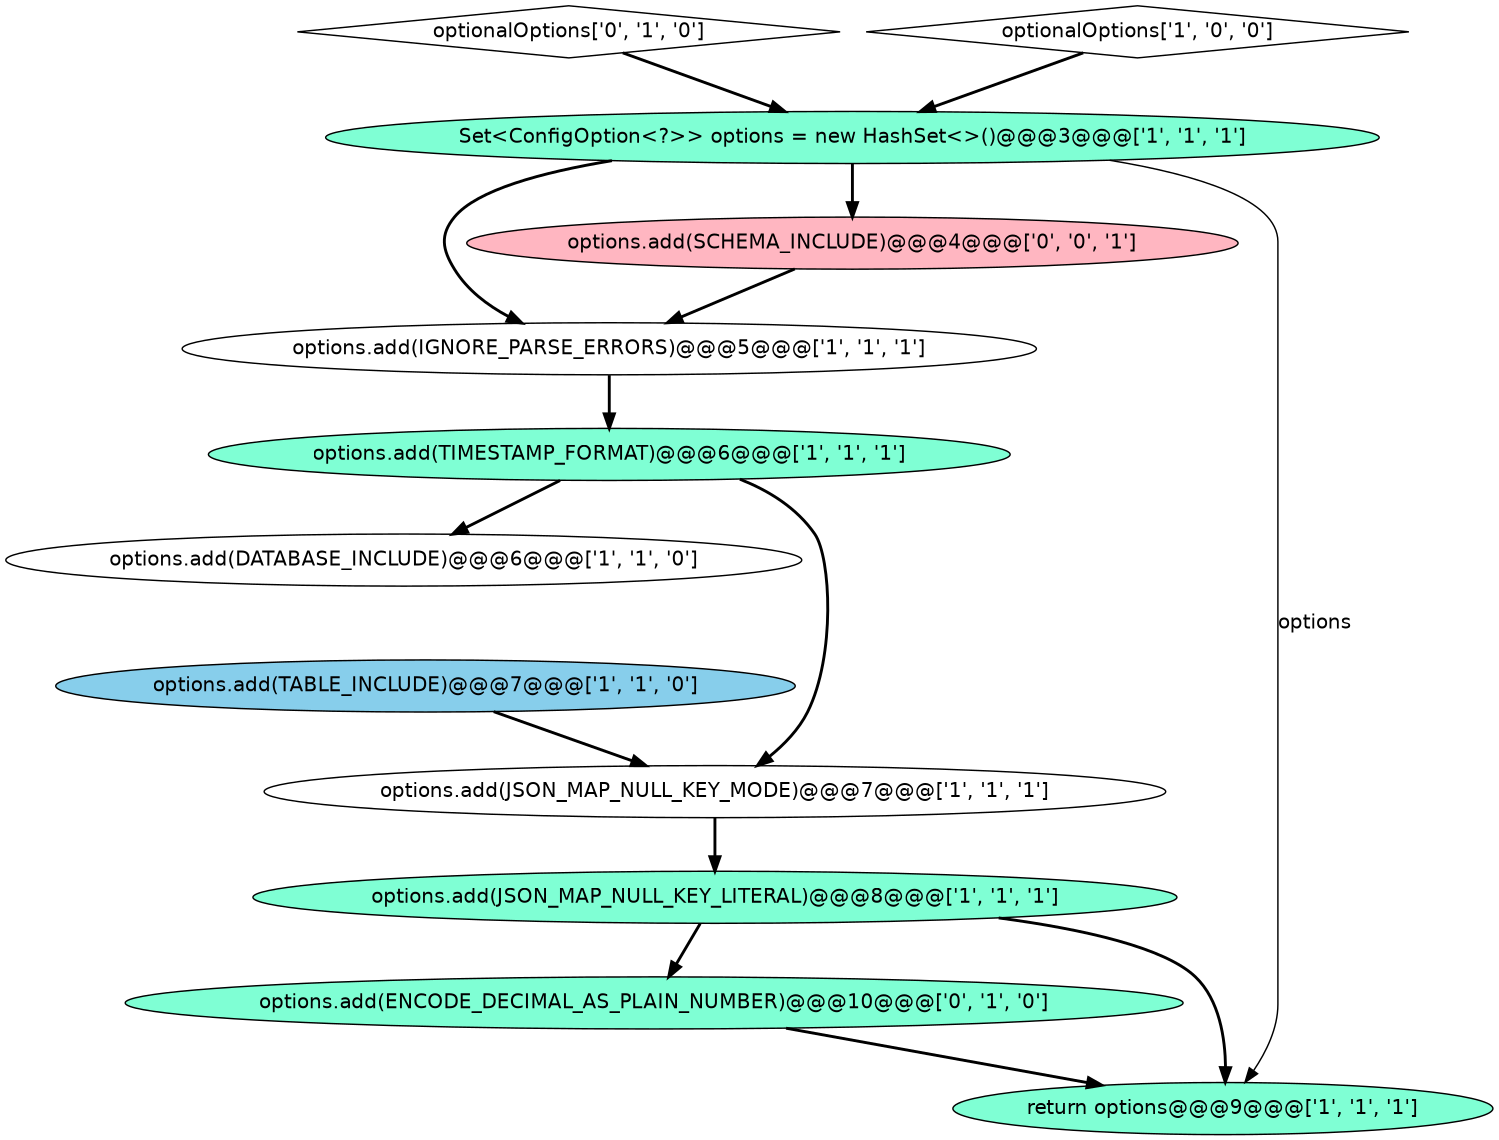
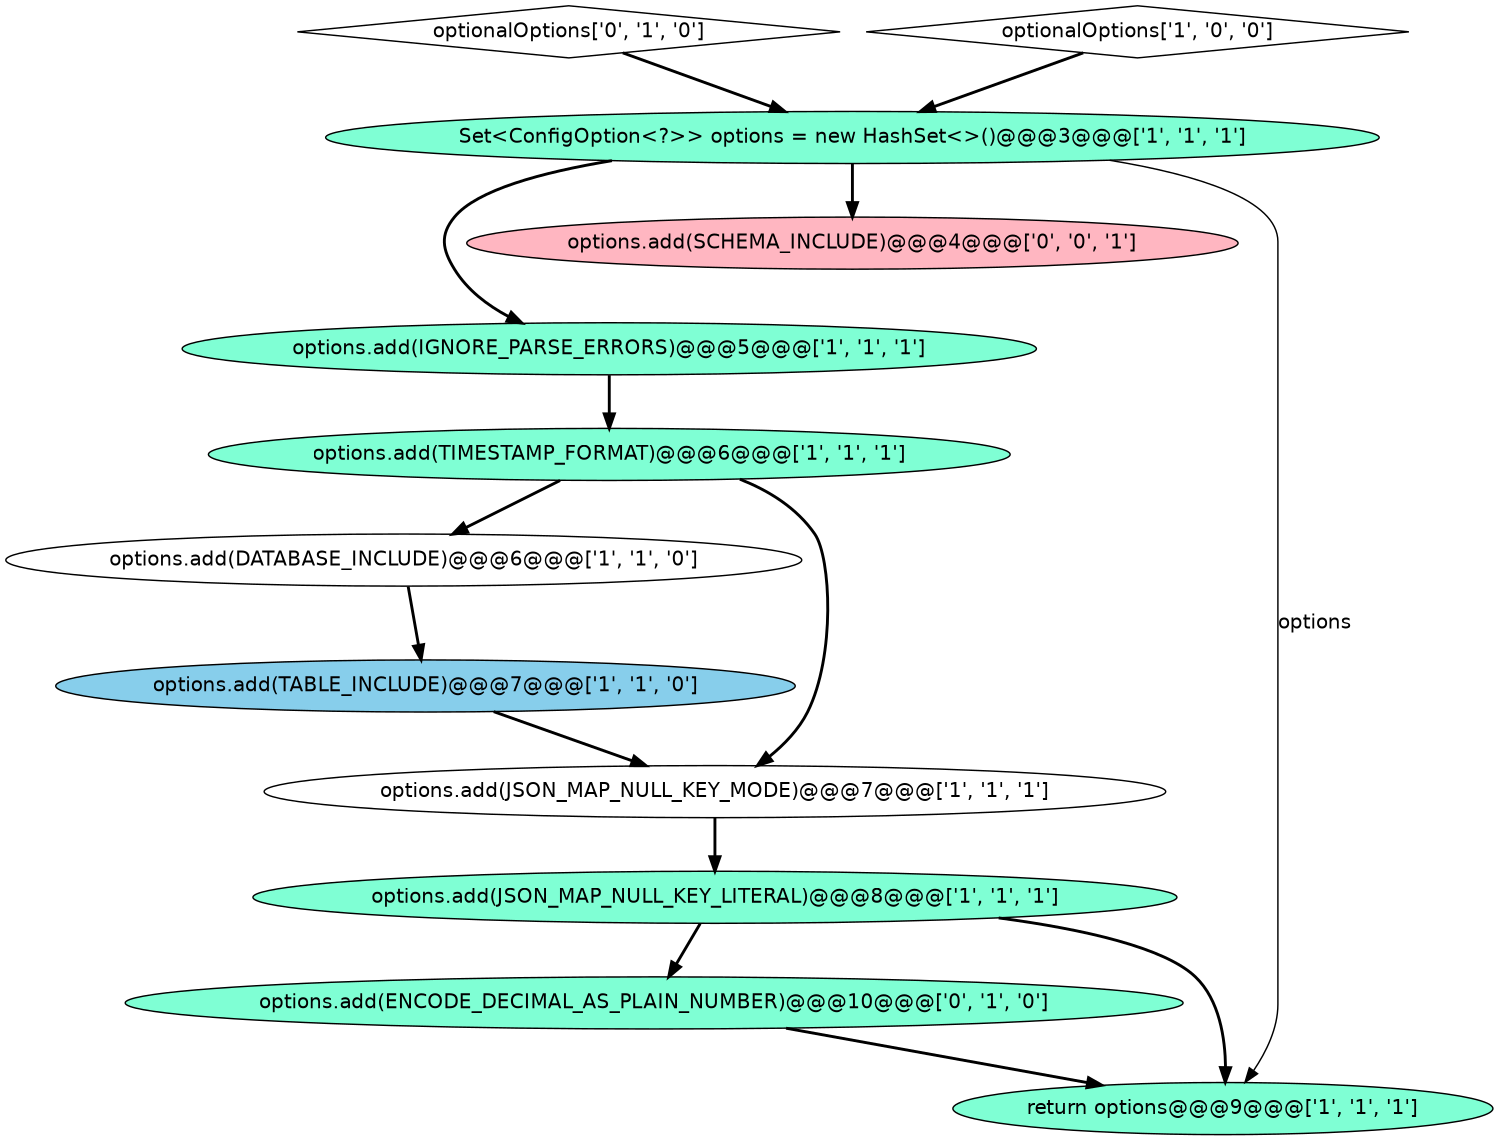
(738, 293) -> none
(609, 349) -> (609, 349)
none -> (413, 616)
